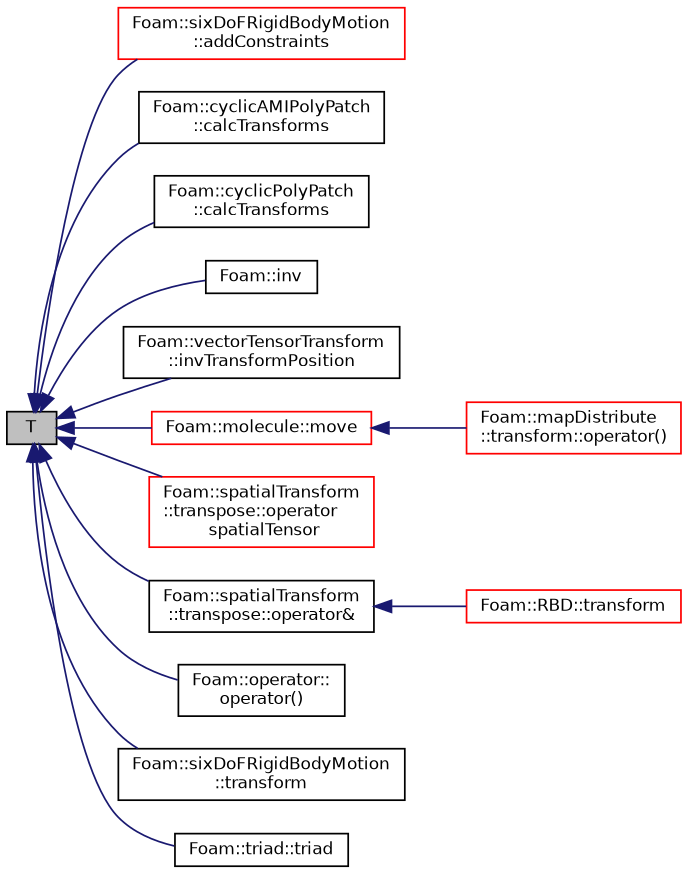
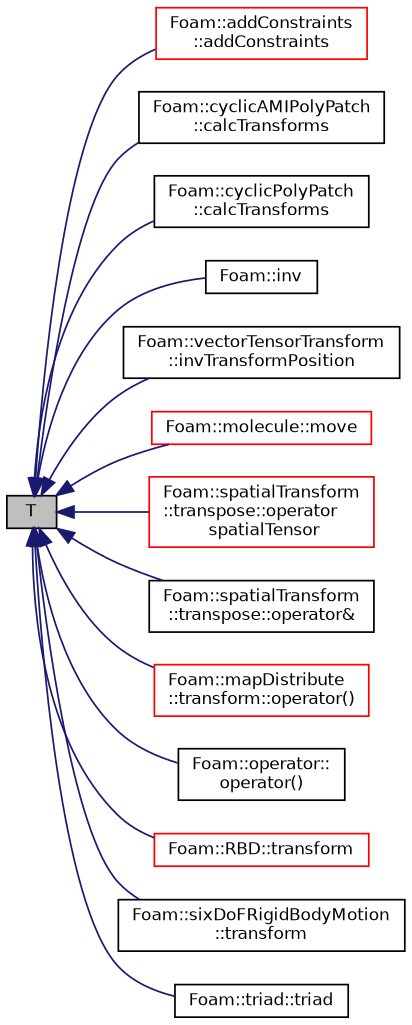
(262, 33) -> (262, 33)
(428, 428) -> (88, 617)
(429, 606) -> (88, 777)
